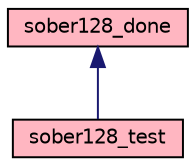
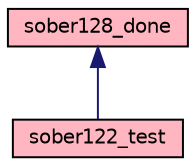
(98, 138) -> (98, 138)
